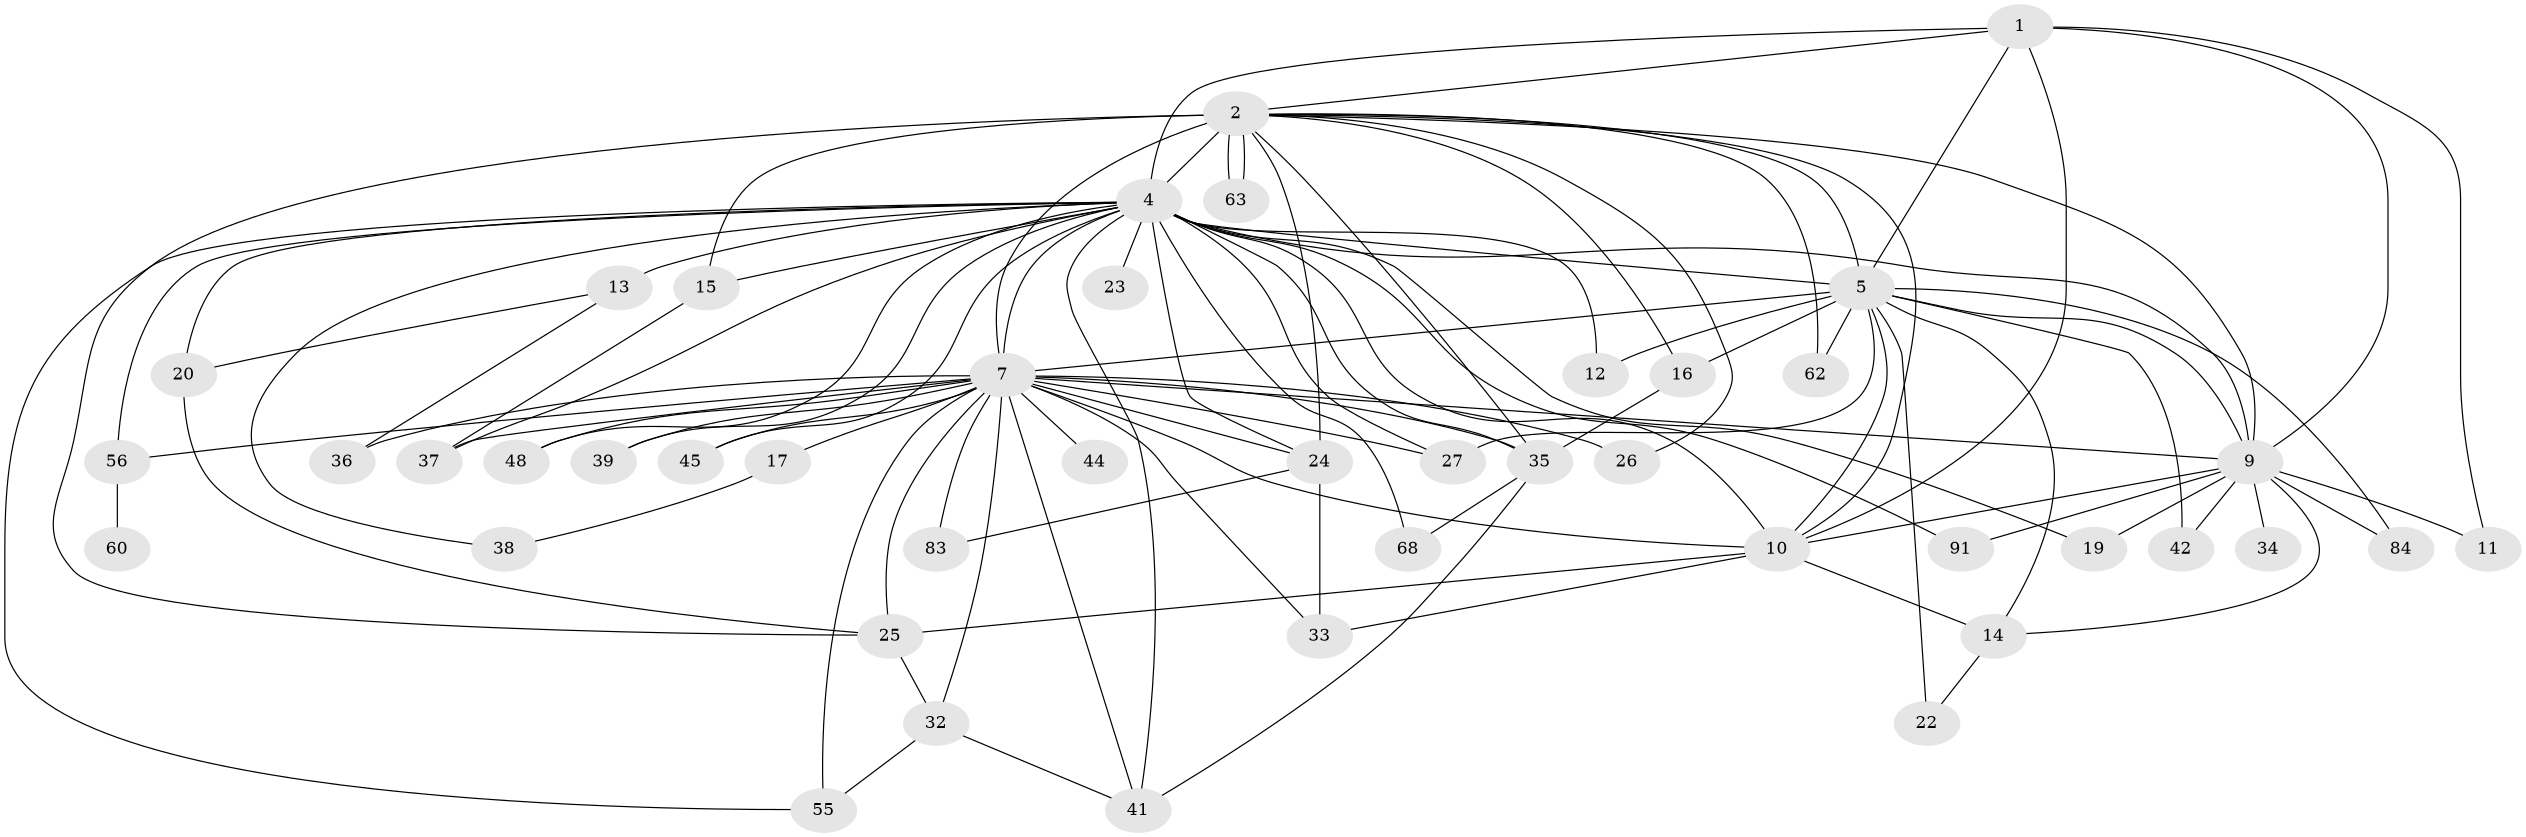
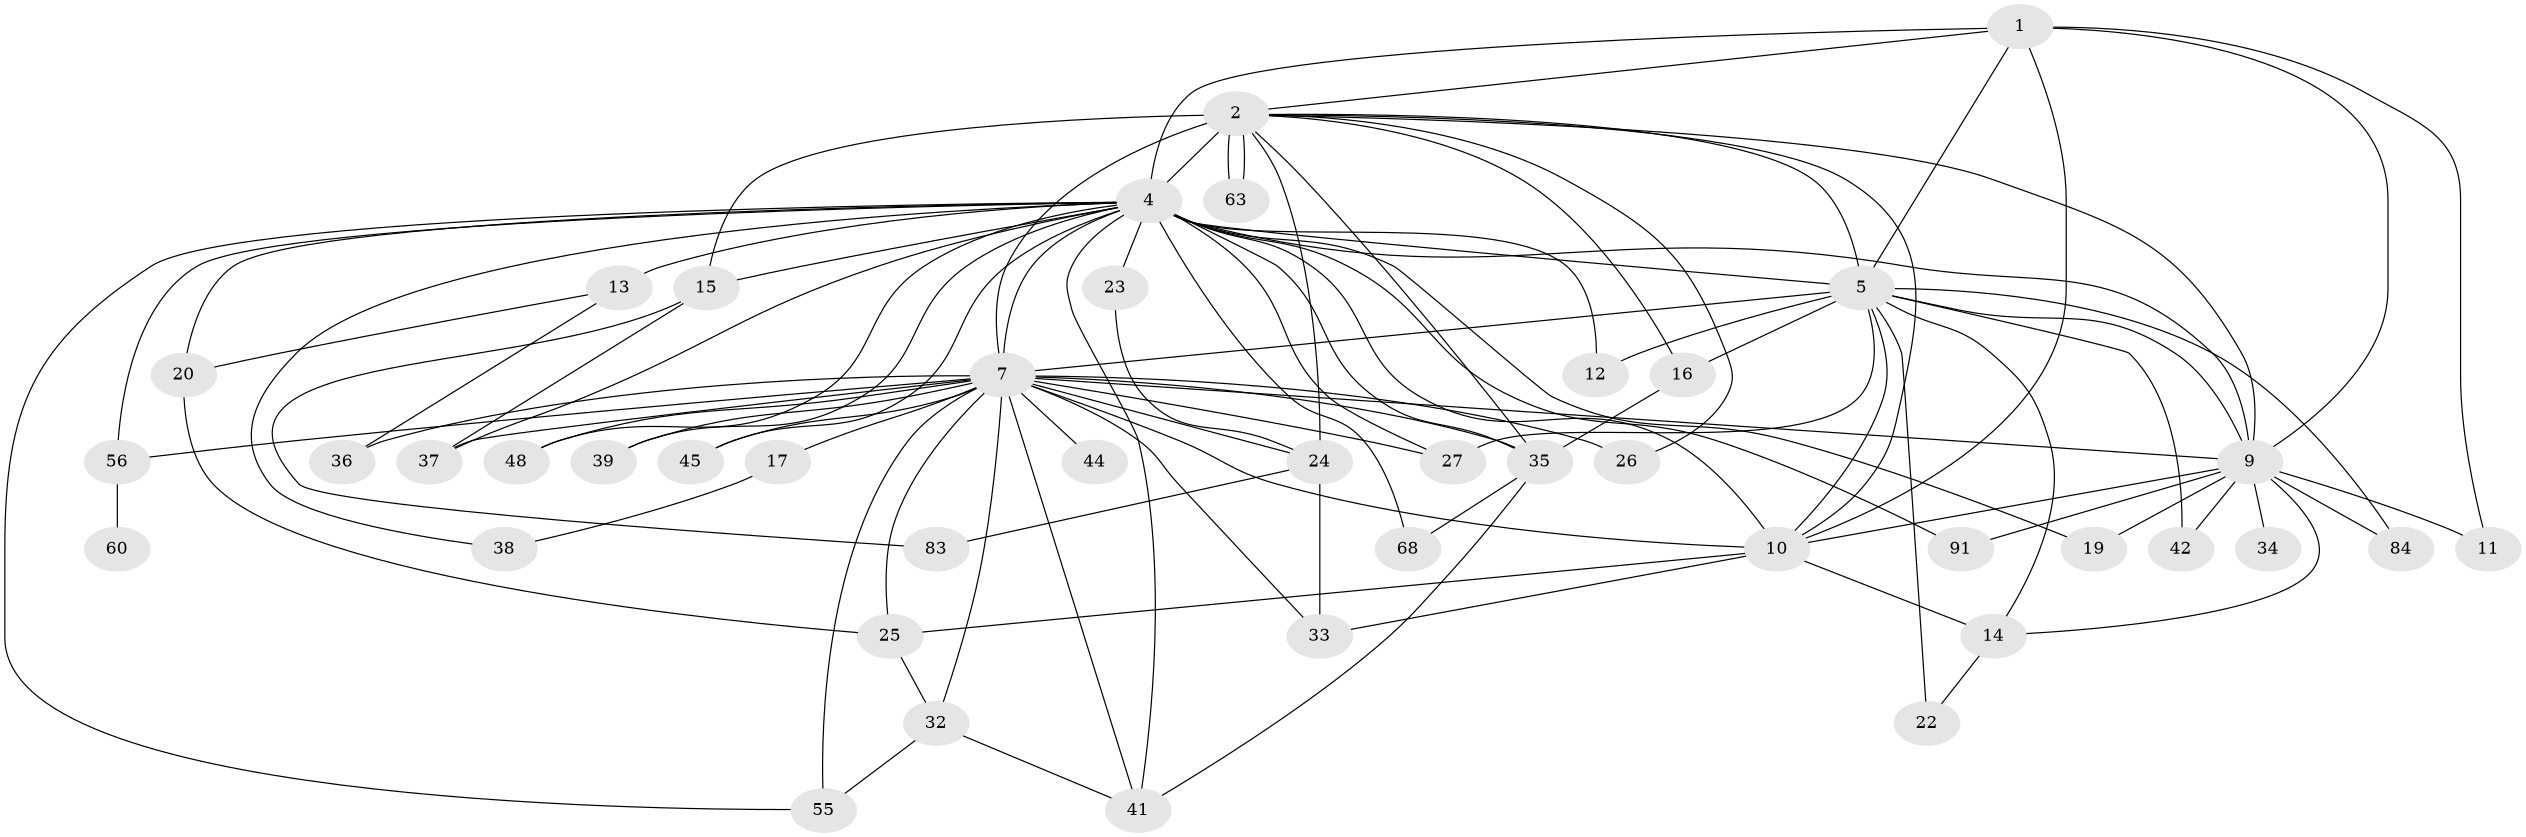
(99, 329) -> none
(1180, 367) -> (1171, 418)
(1816, 375) -> none
(958, 459) -> (352, 497)
